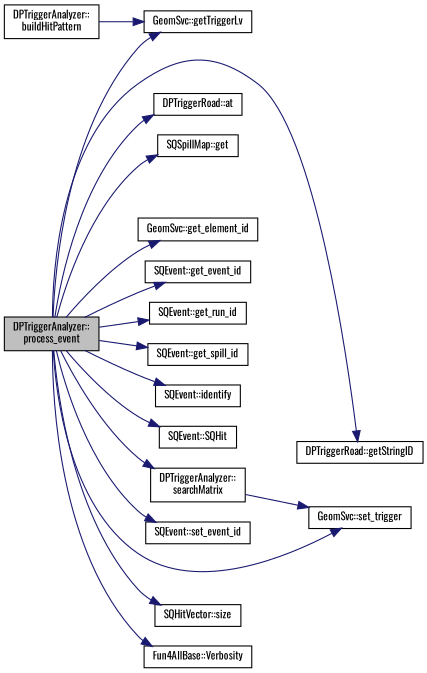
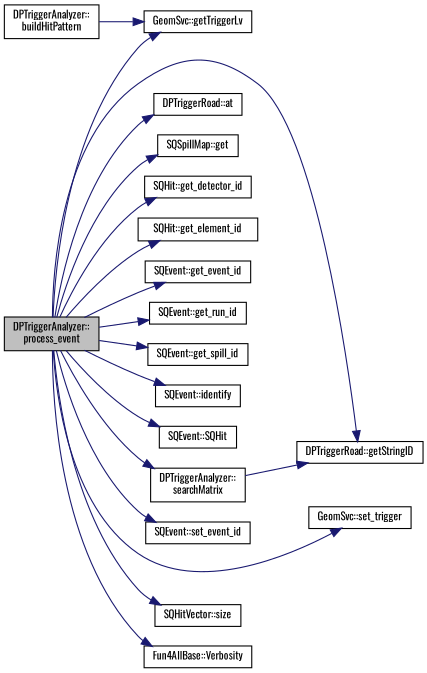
none -> (198, 187)
(198, 229) -> (198, 229)
(272, 500) -> (271, 470)
